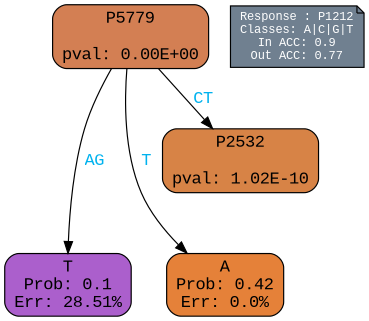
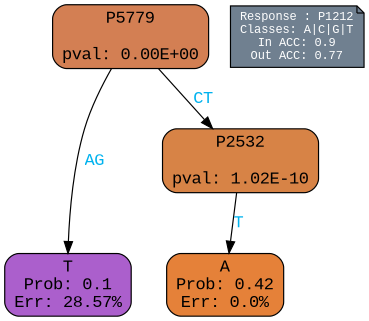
(132, 163) -> (234, 217)
(68, 285) -> (68, 285)
